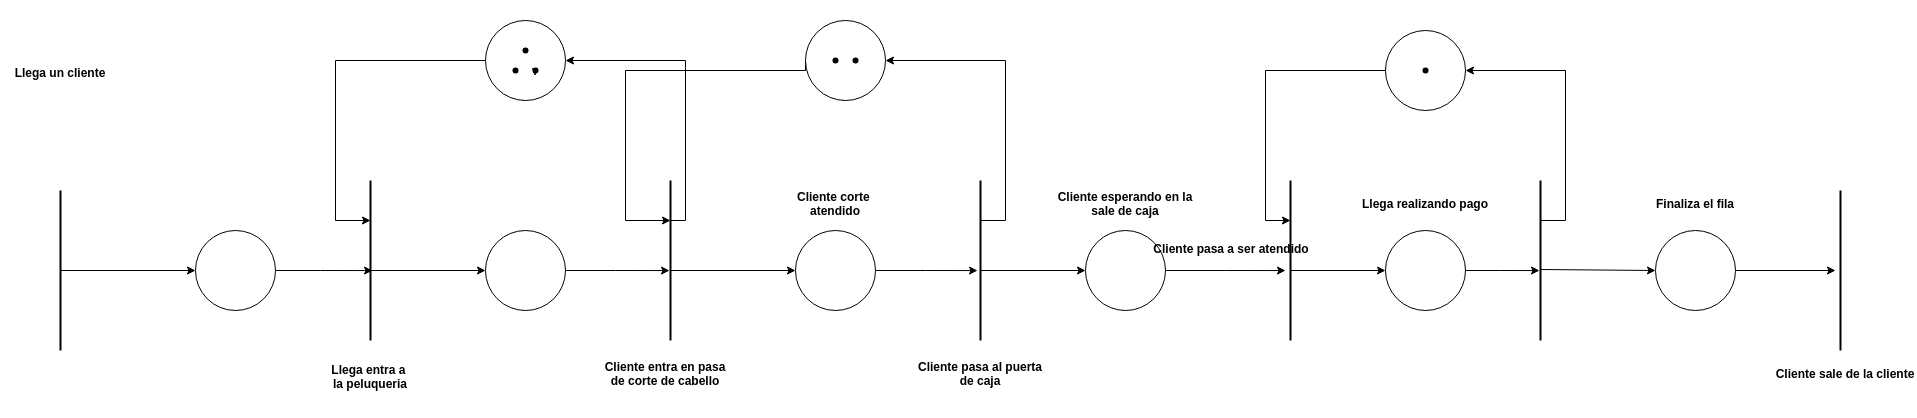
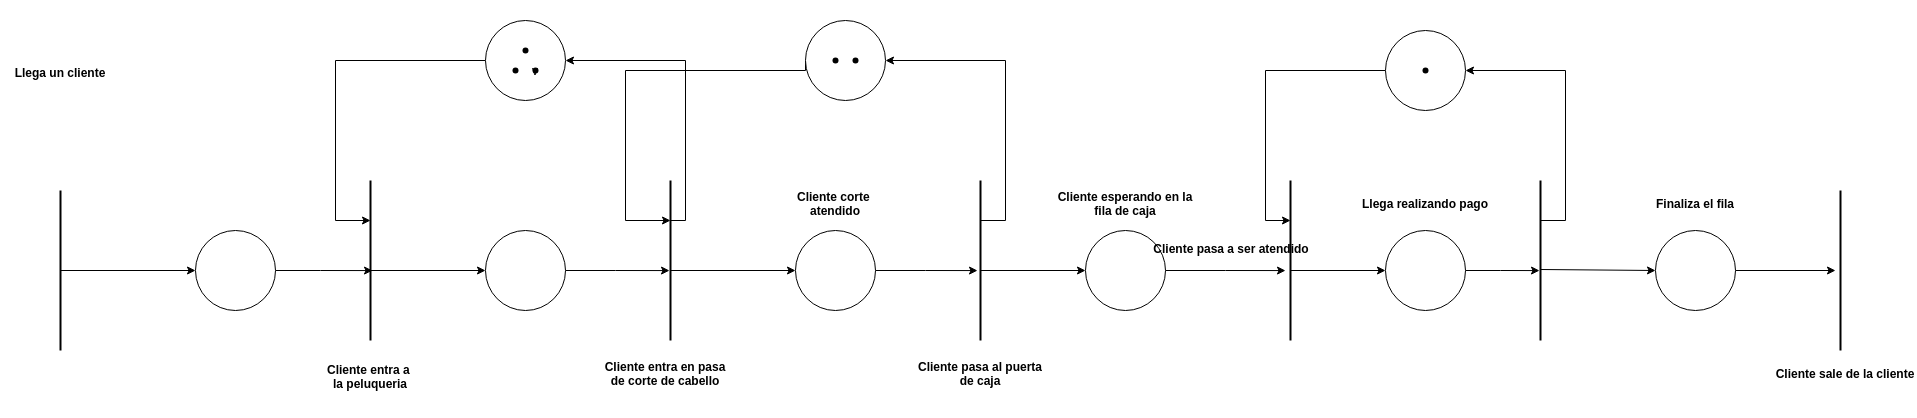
(1125, 197) -> (1125, 197)
(370, 370) -> (370, 370)
